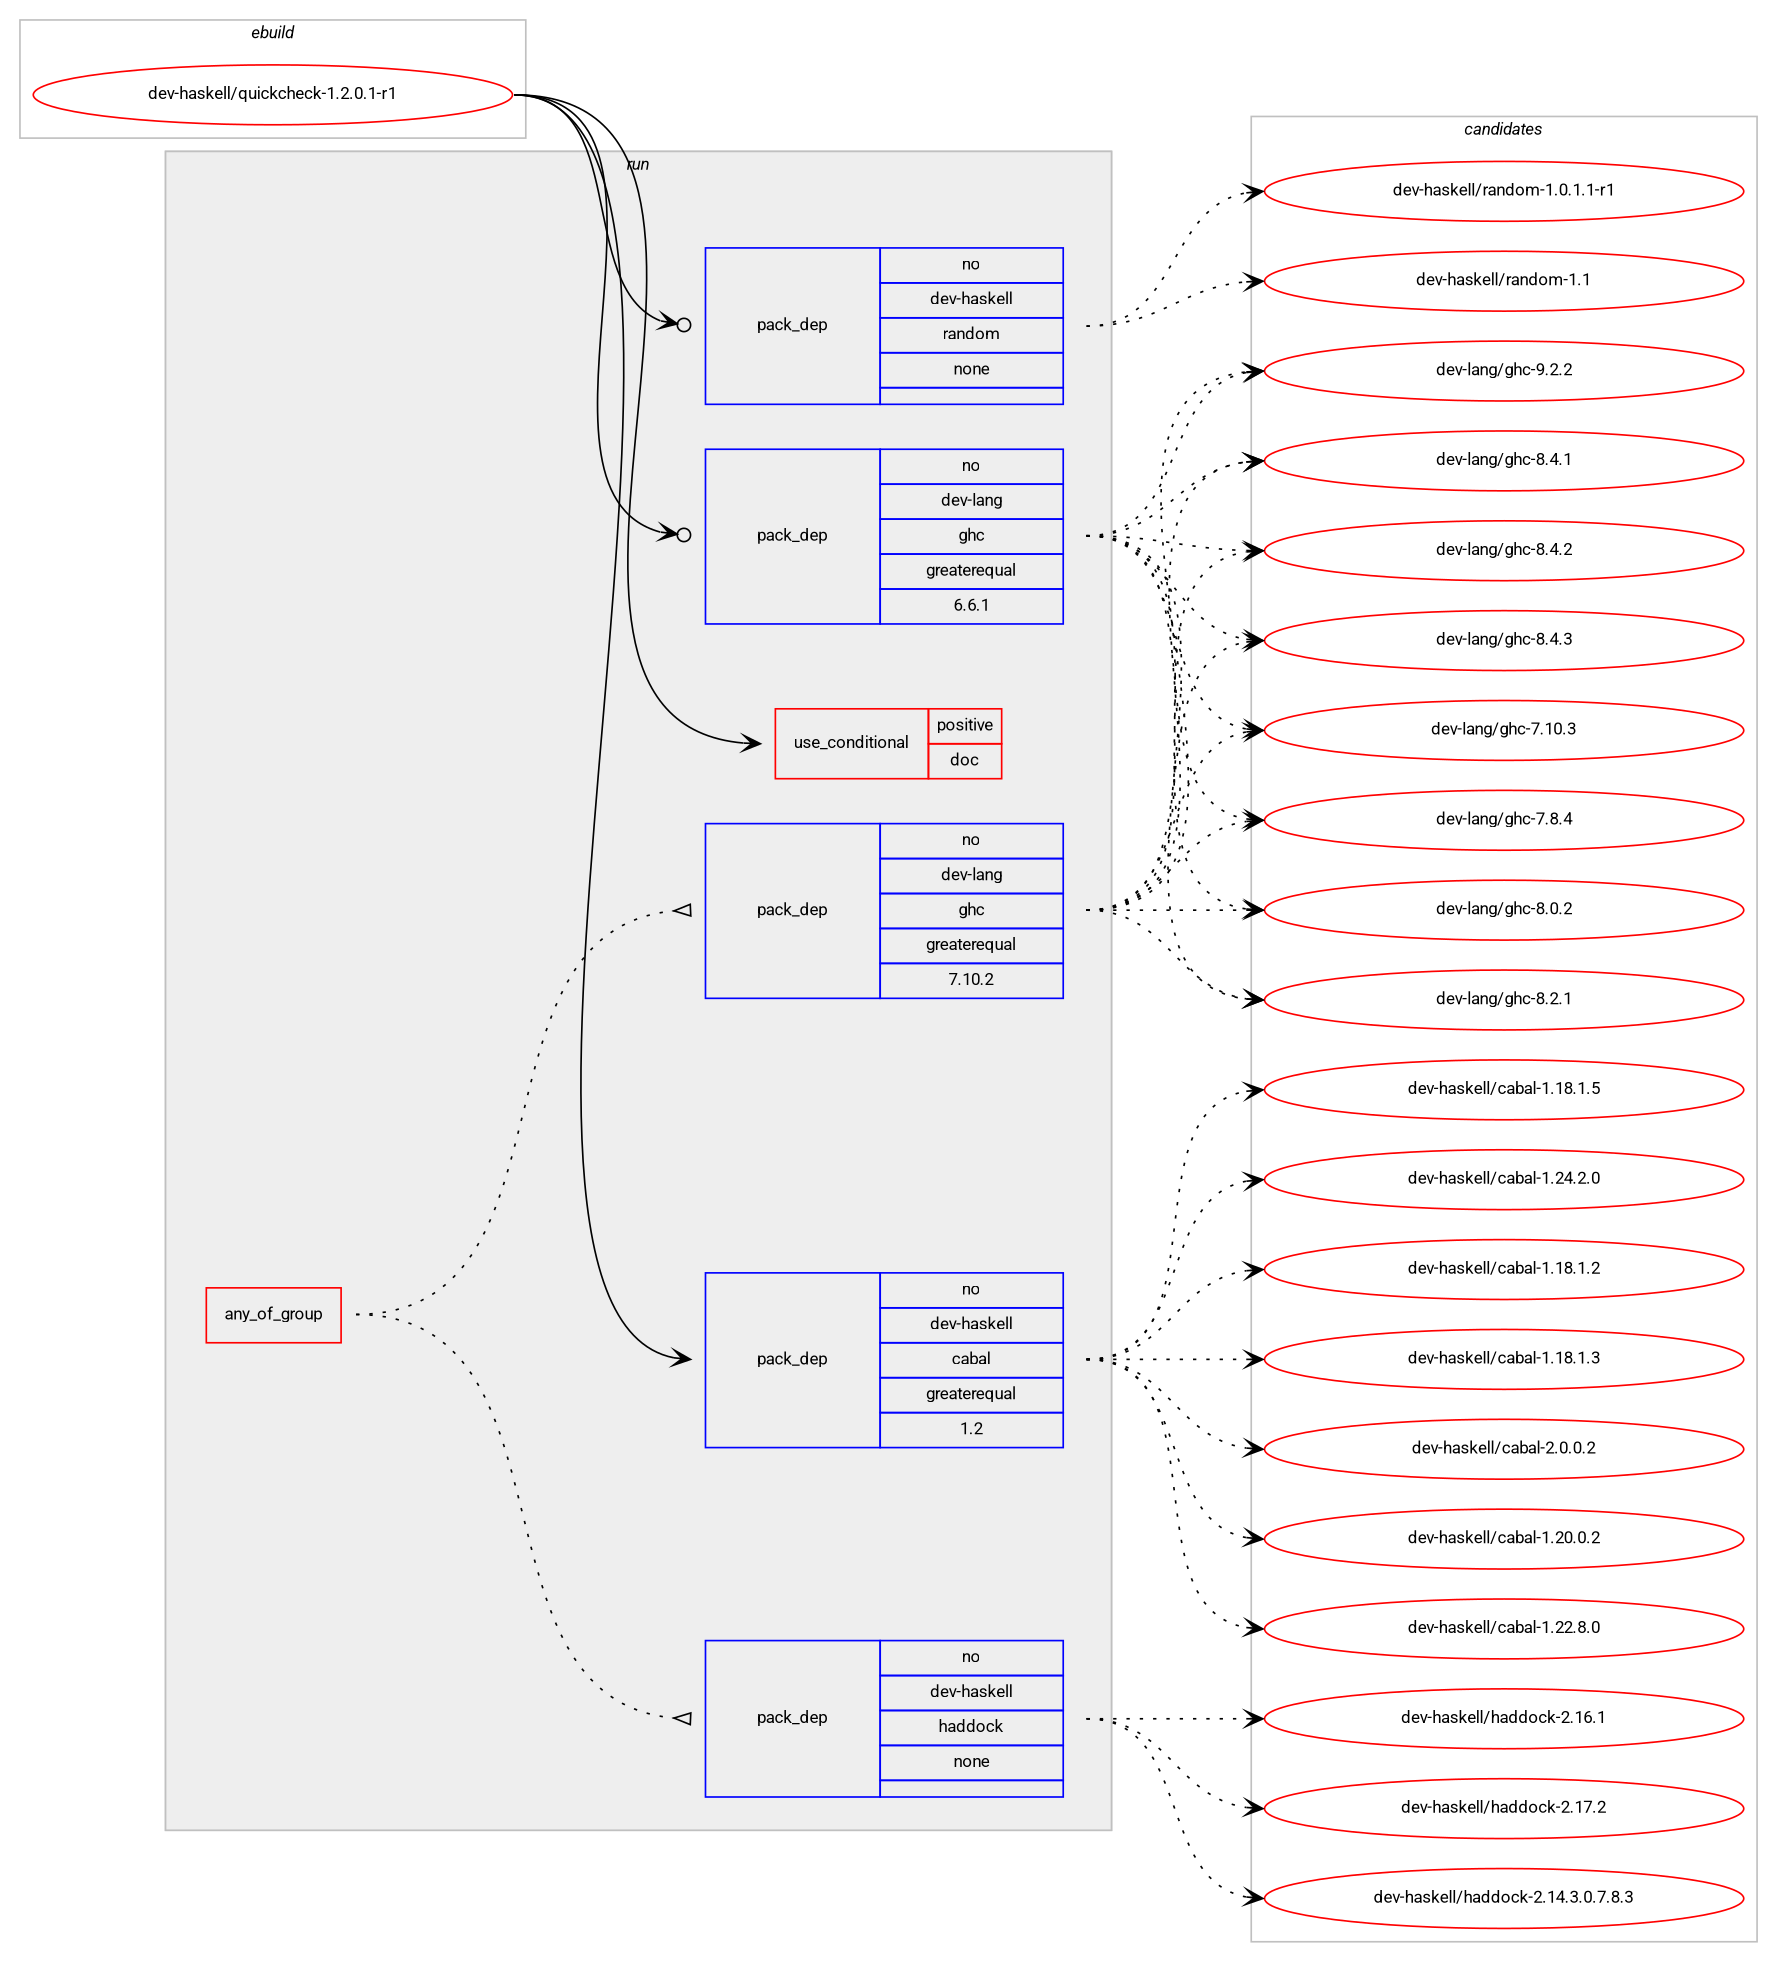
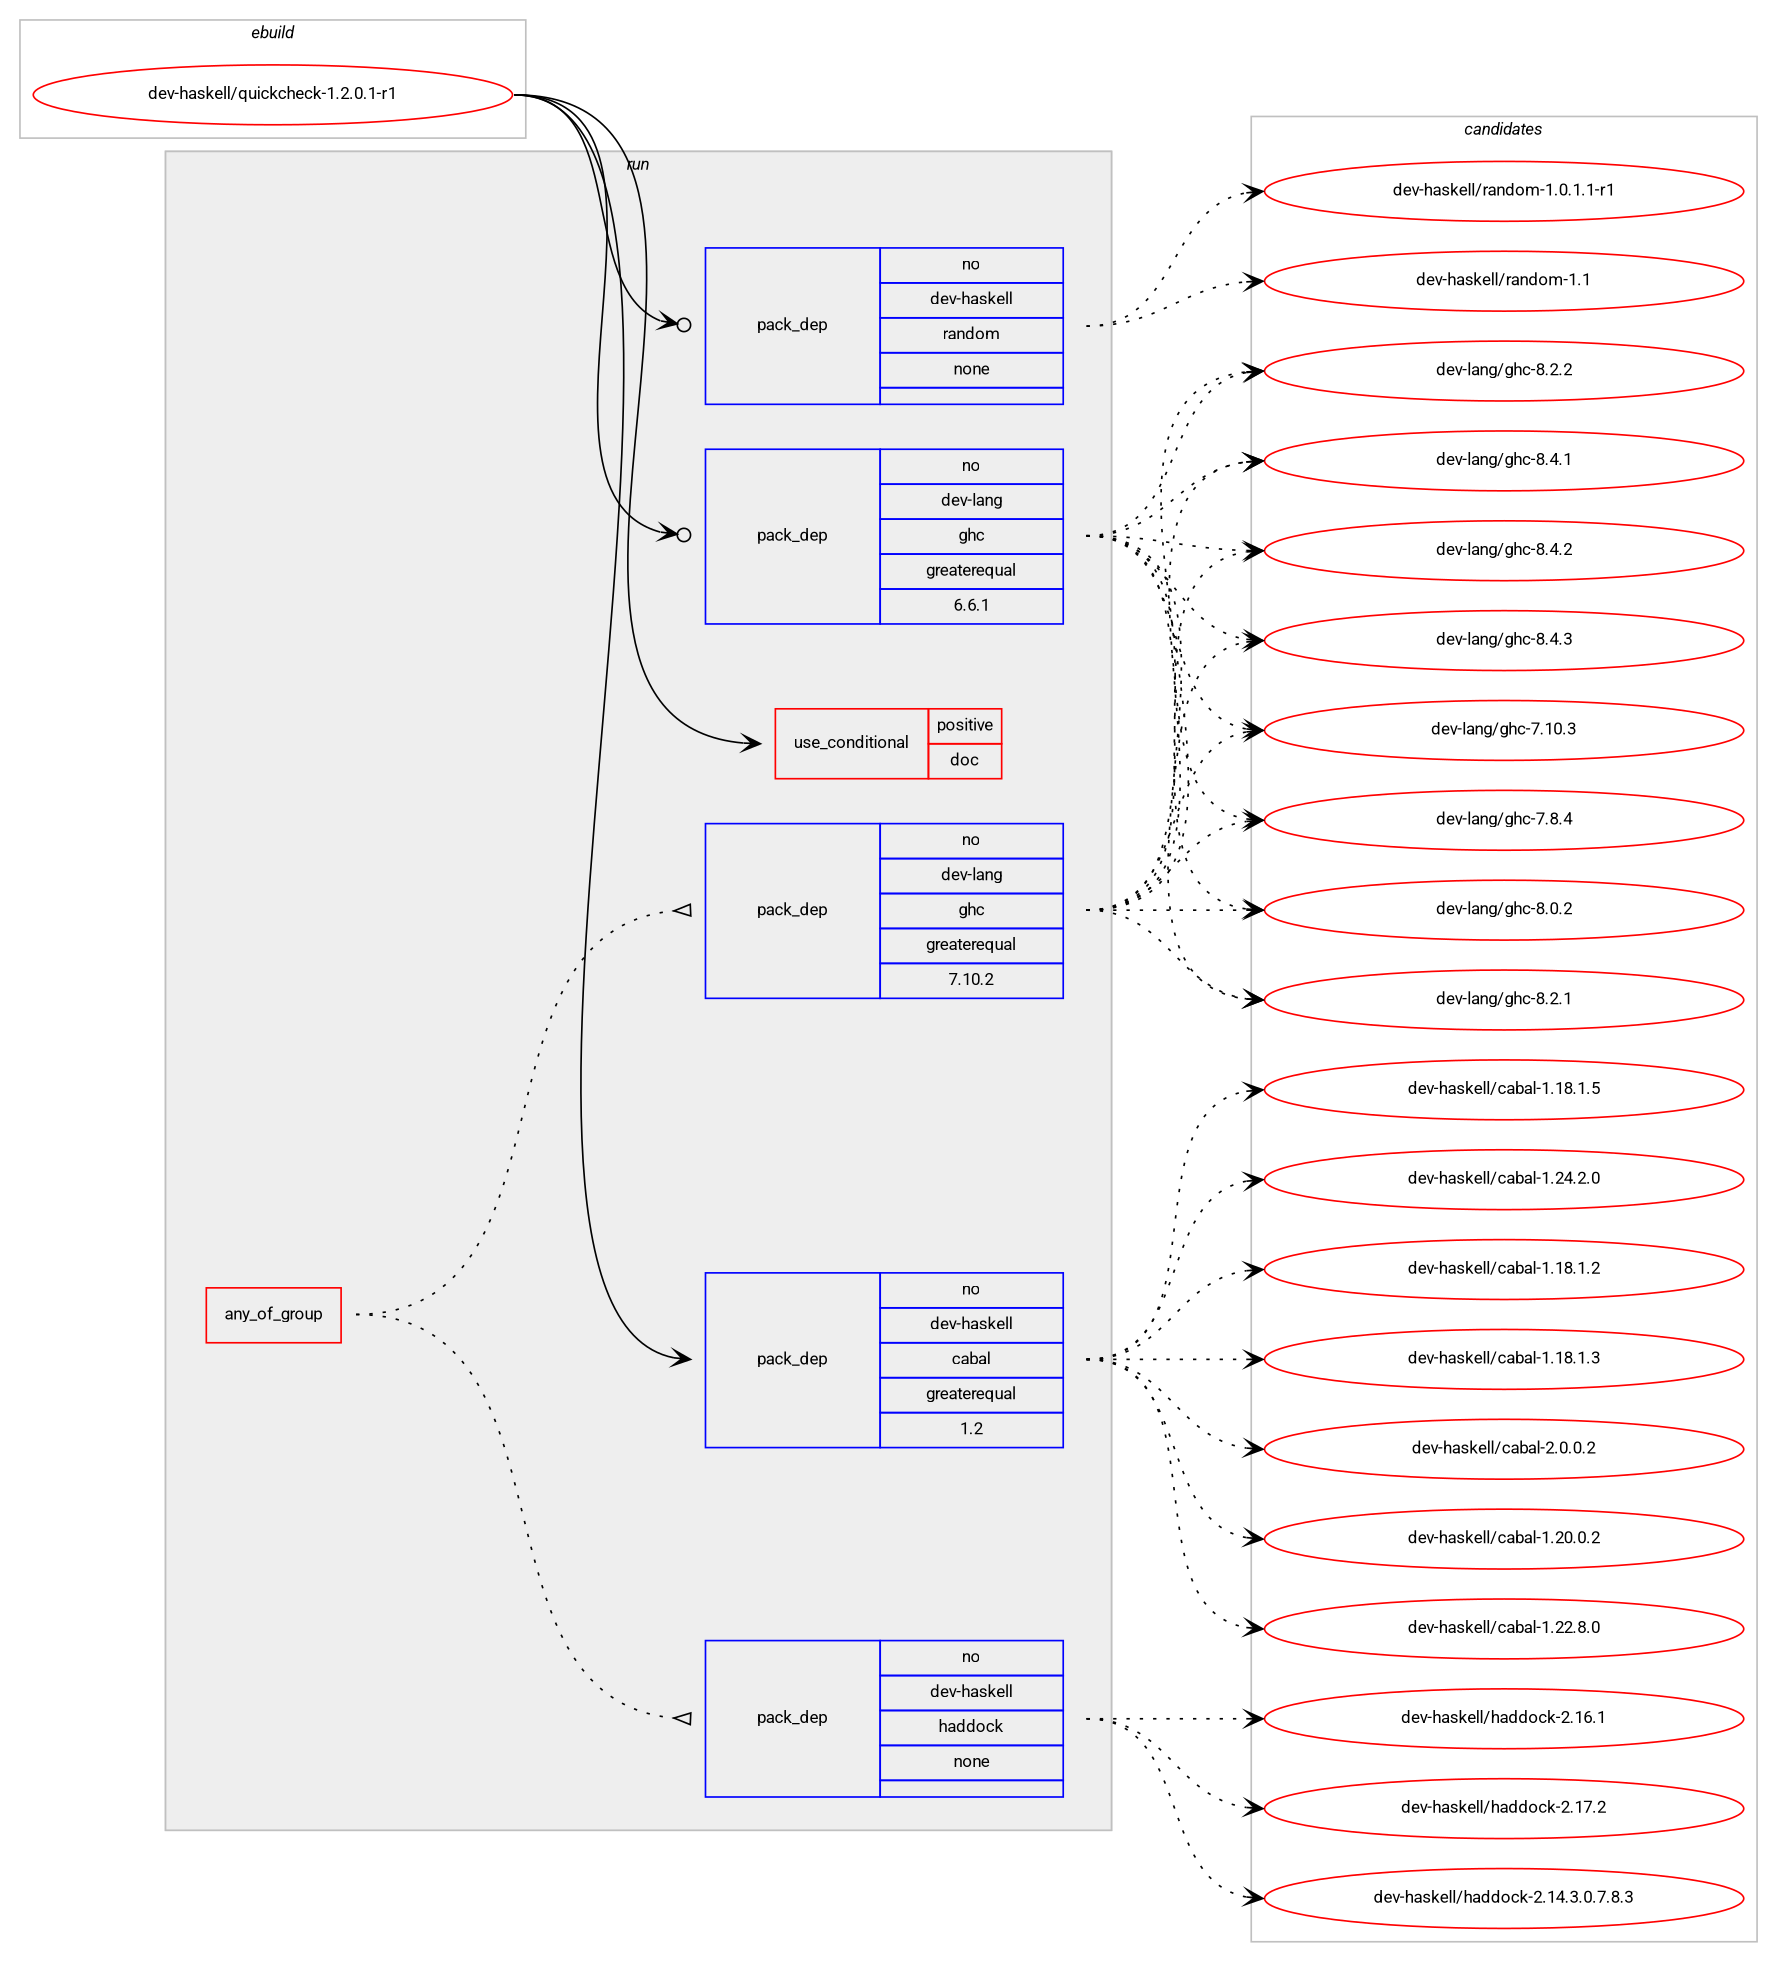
(1504, 371) -> (1504, 371)
